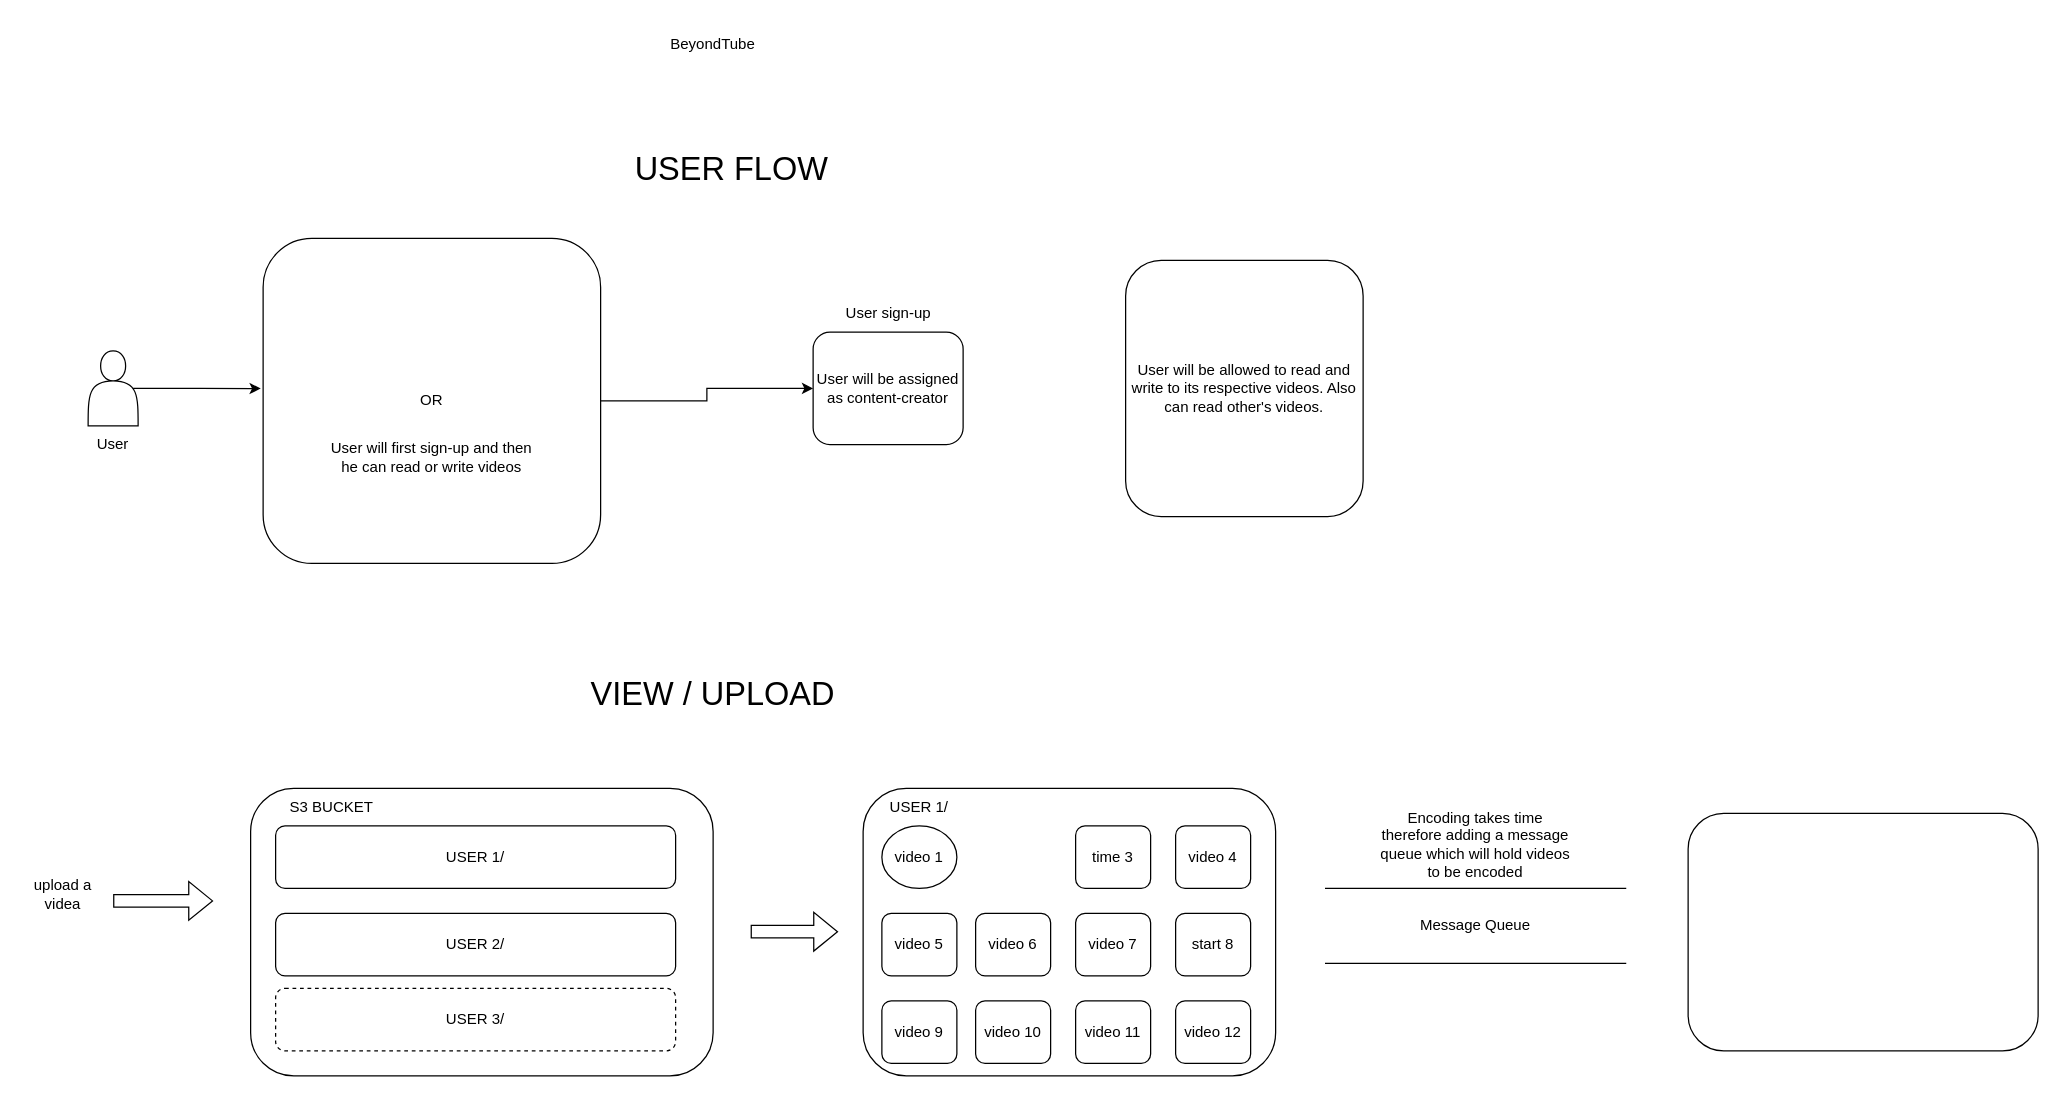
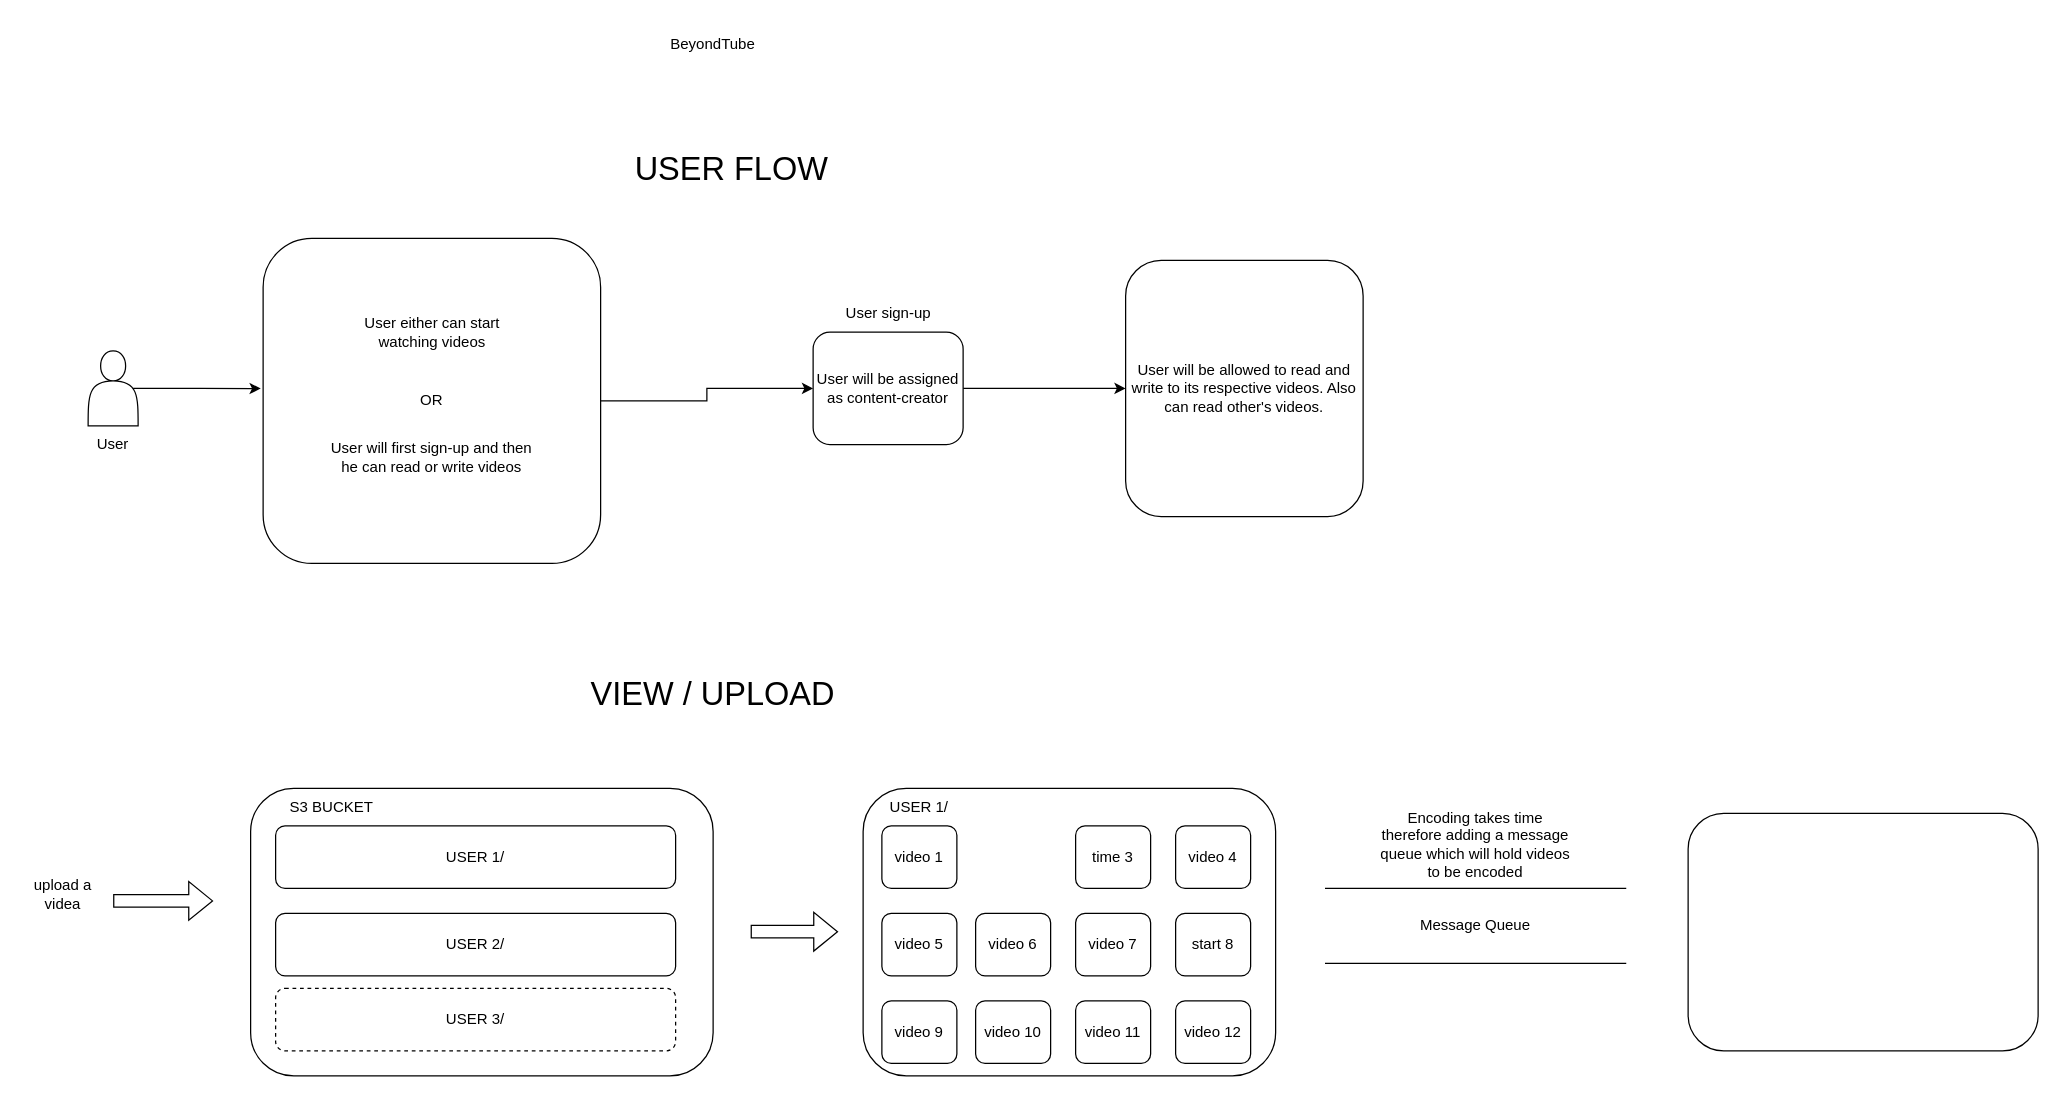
none -> (432, 332)
none -> (1040, 388)
(919, 857) -> (919, 857)
